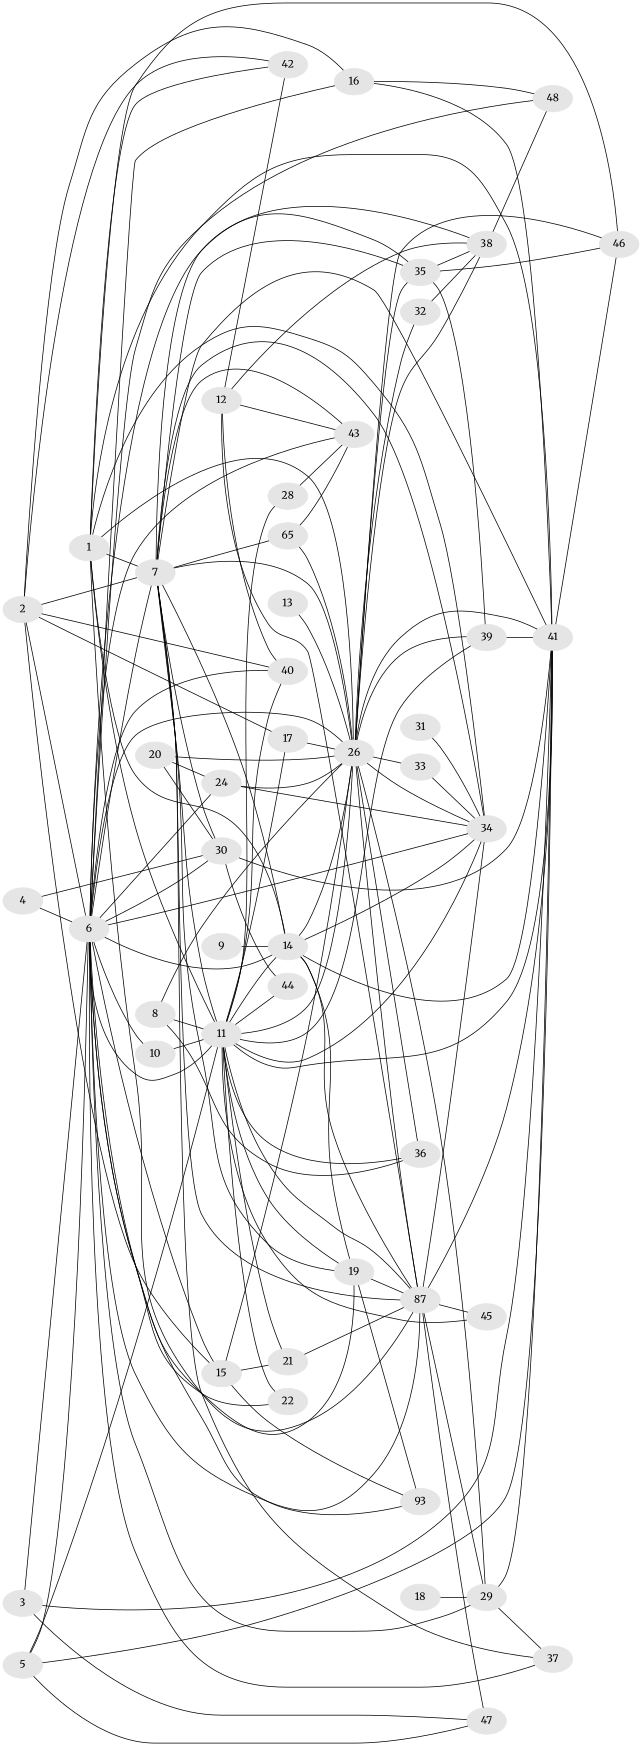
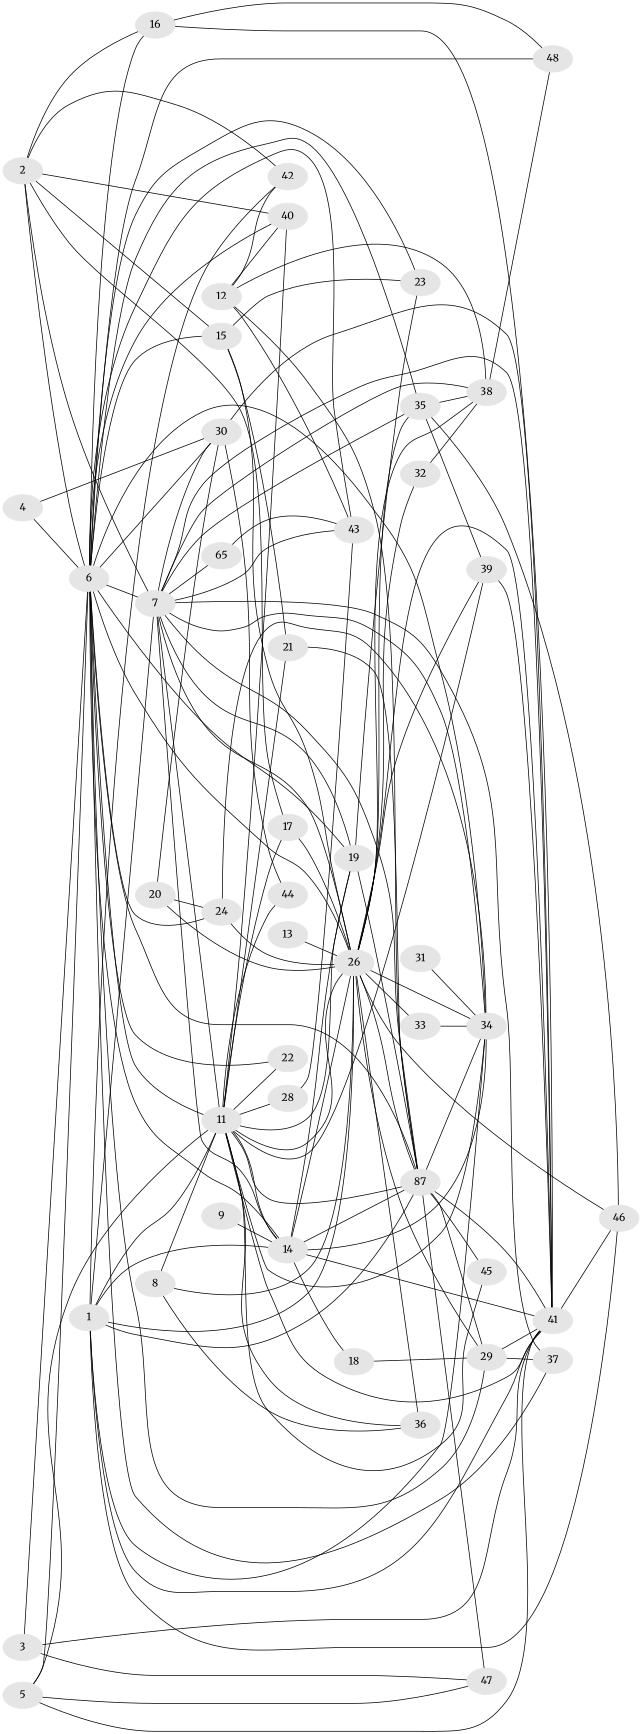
(324, 602) -> none
(155, 1054) -> none
none -> (316, 1308)
(420, 1502) -> (420, 283)
